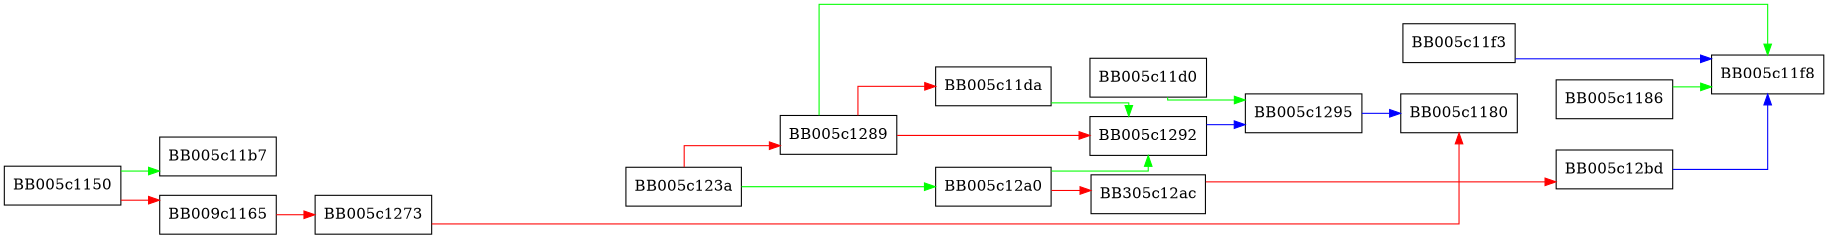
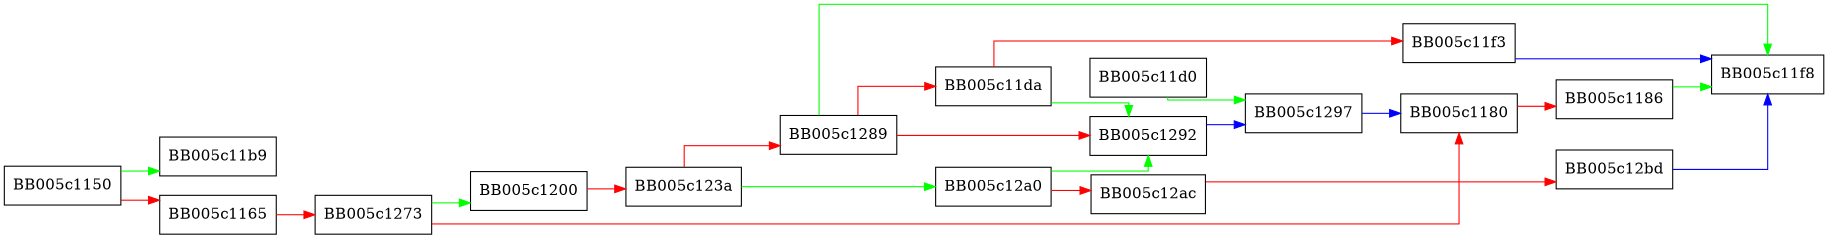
none -> (1180, 41)
none -> (1531, 106)
(1304, 113) -> (1304, 113)
(218, 156) -> (218, 156)
none -> (529, 191)
(1148, 194) -> (1148, 194)
(218, 215) -> (218, 215)
